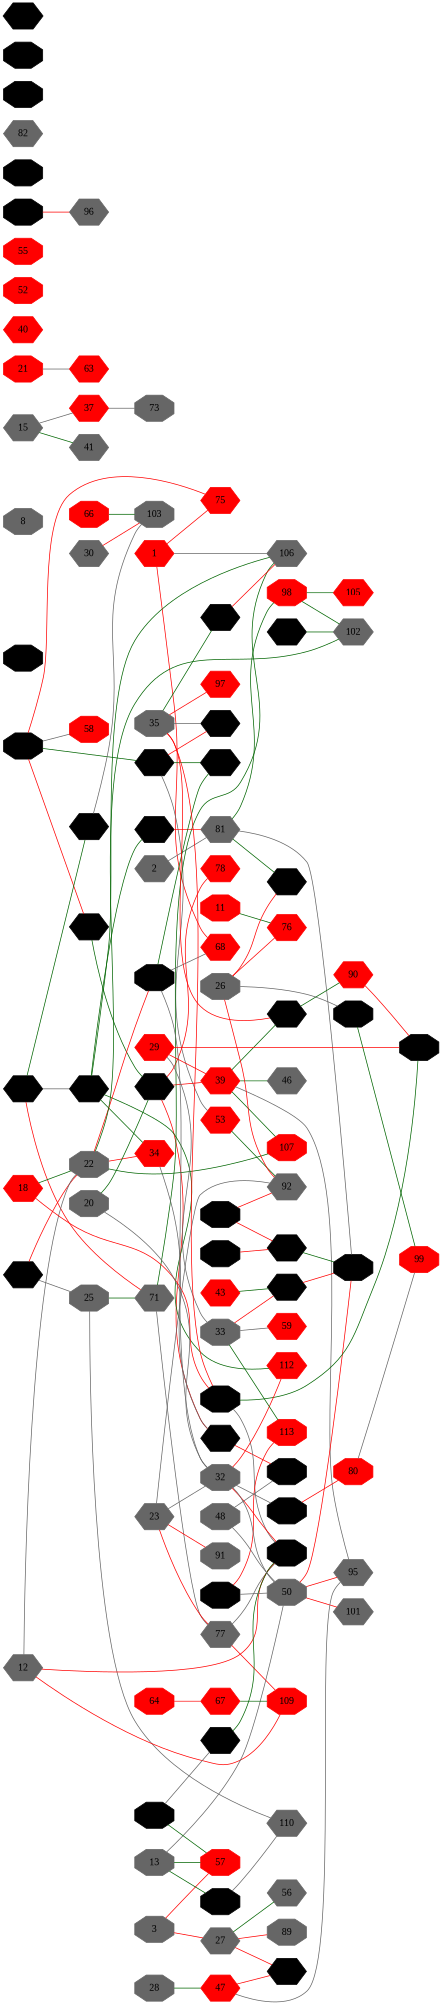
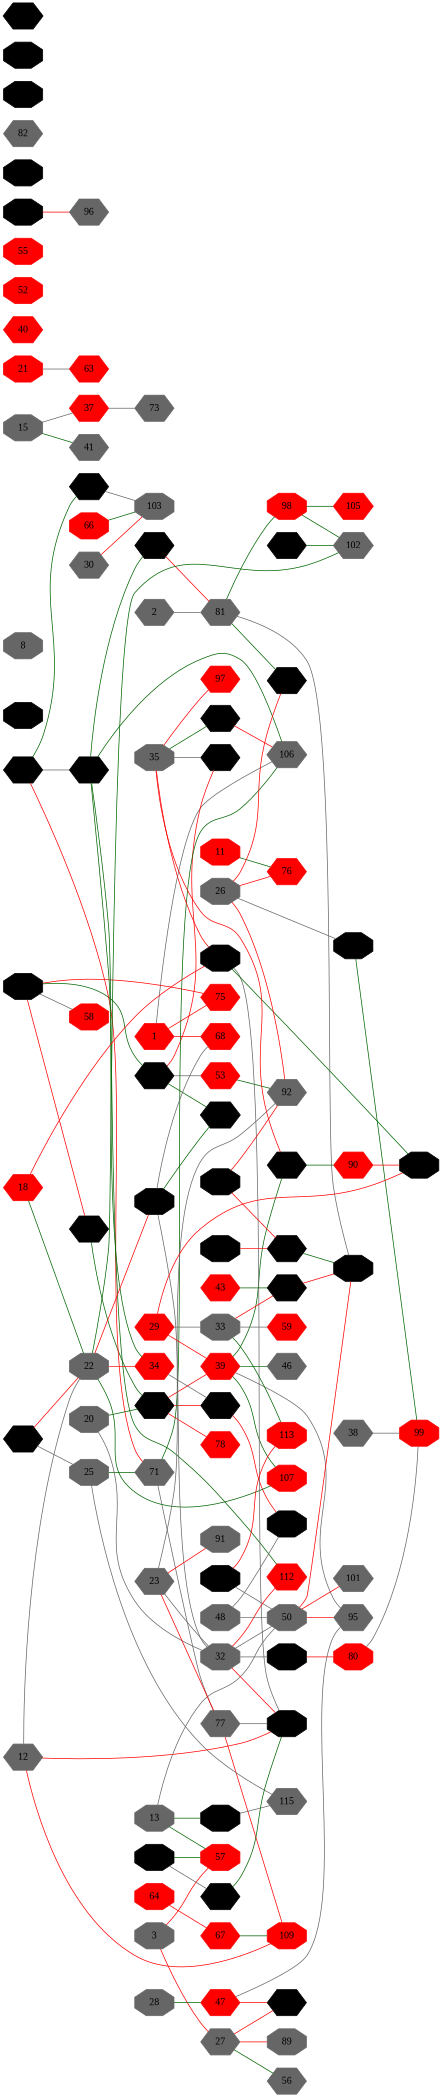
(154, 408) -> (154, 408)
(23, 428) -> (23, 428)
none -> (353, 1433)
(287, 1823) -> (287, 1801)
